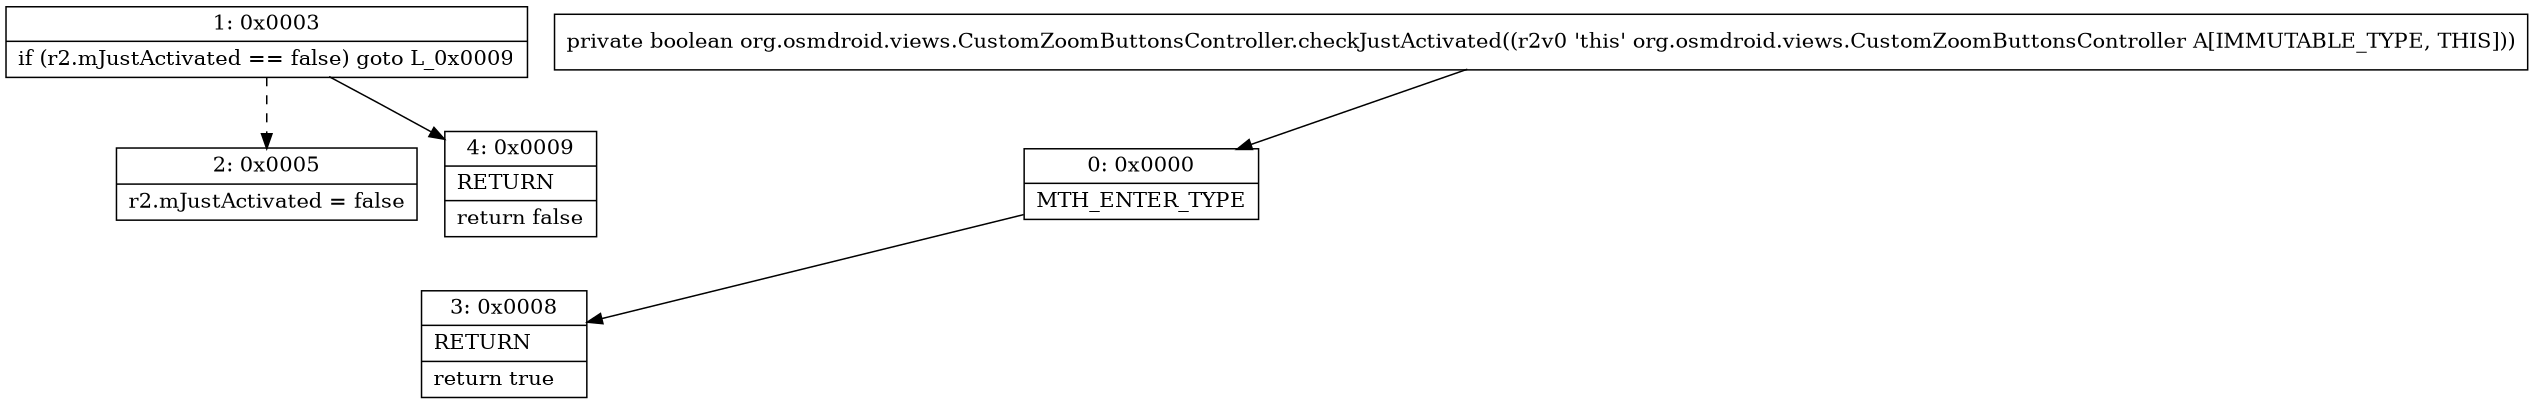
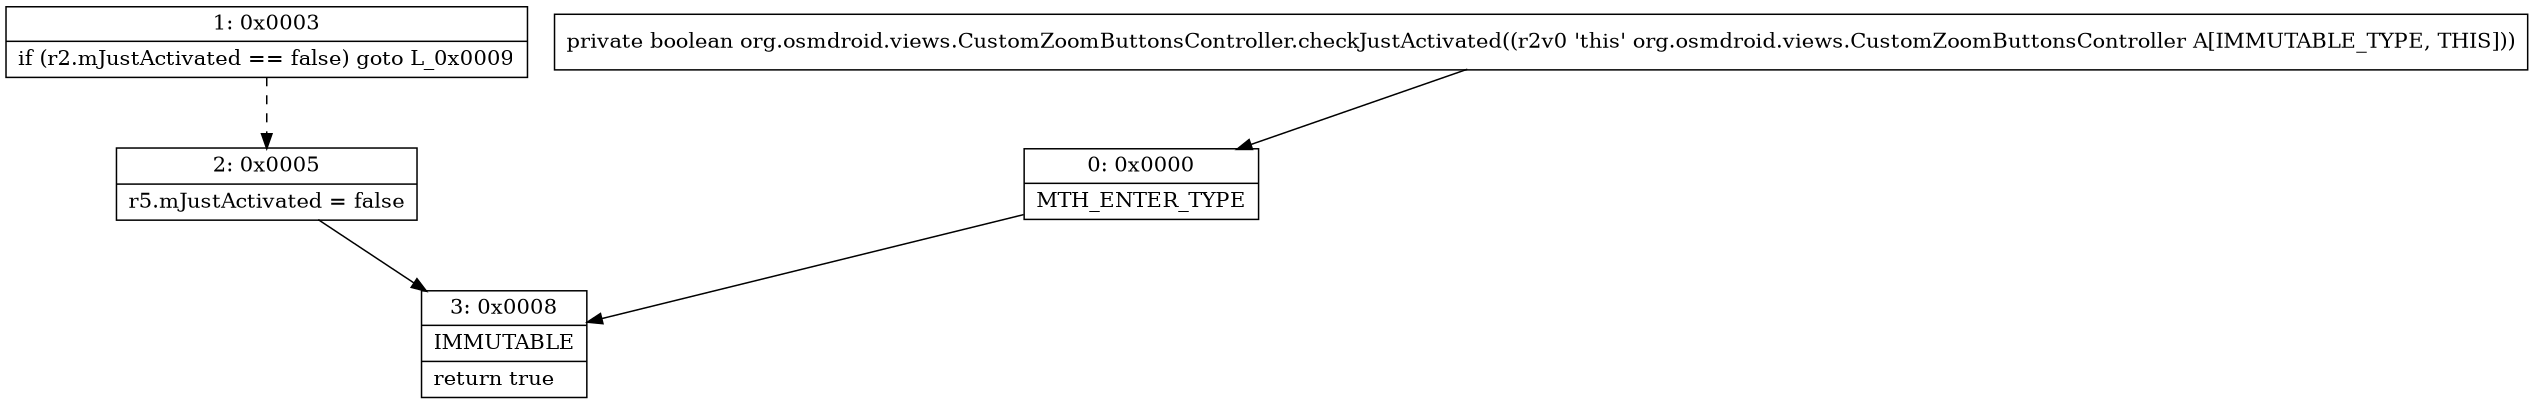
(521, 184) -> none
(267, 201) -> (267, 201)
none -> (366, 251)
(482, 343) -> (504, 343)
